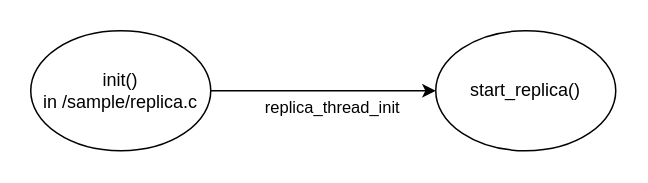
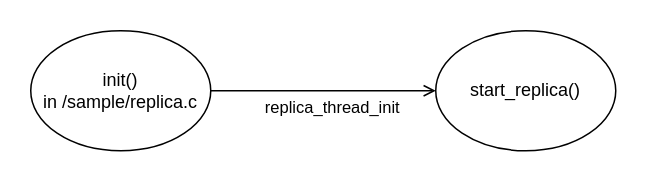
(424, 91) -> (426, 91)
